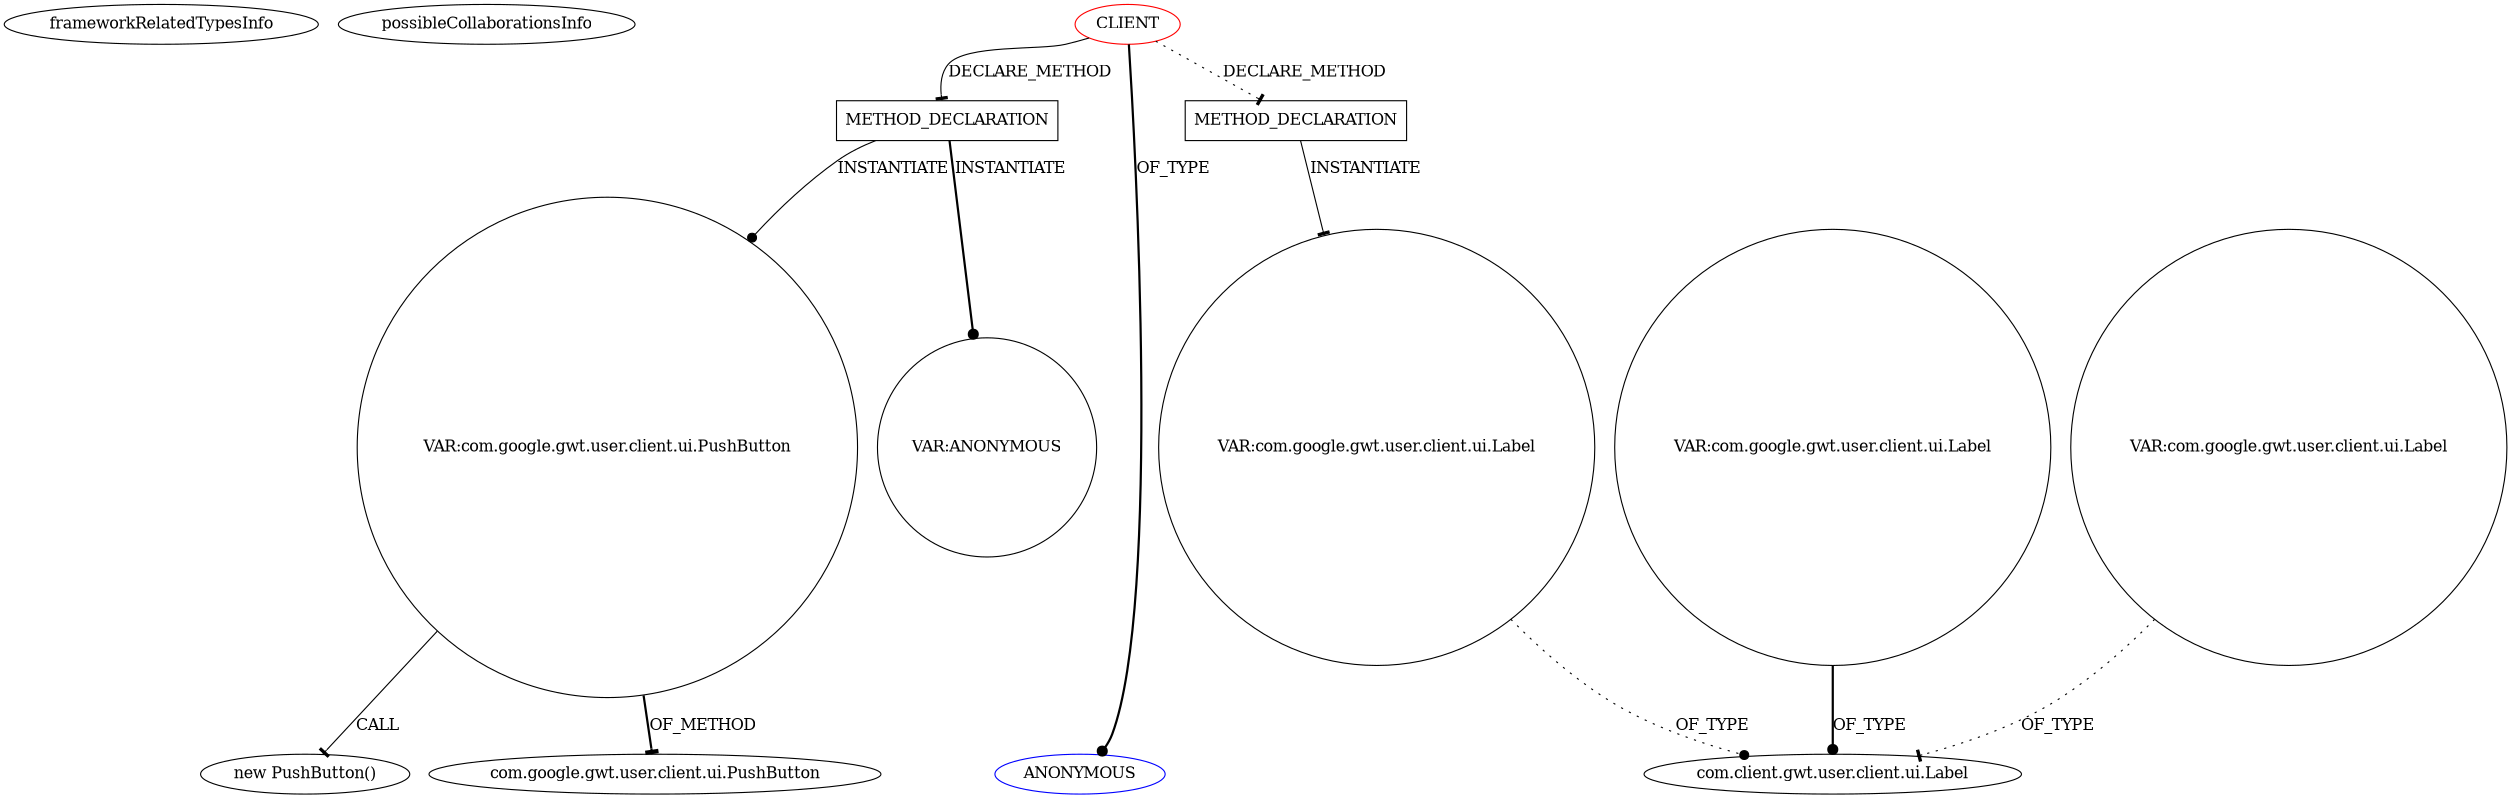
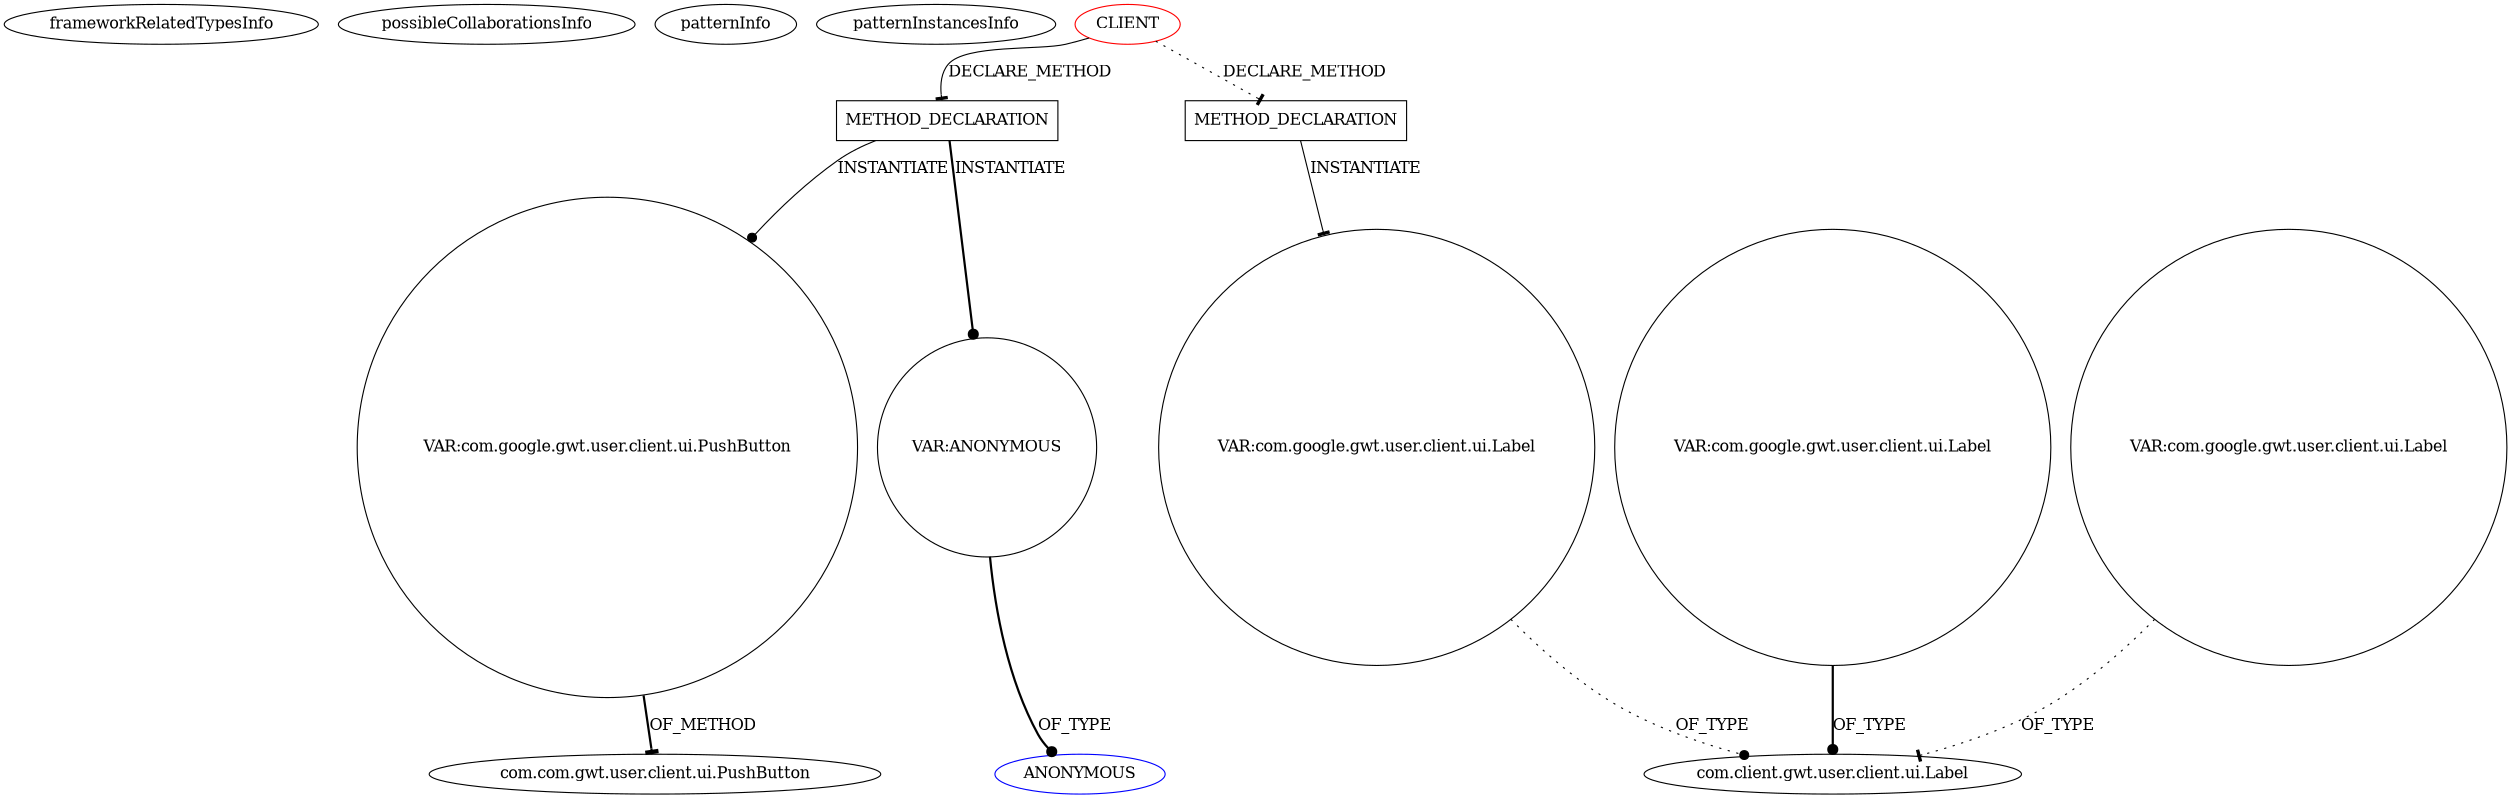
none -> (726, 24)
none -> (936, 24)
(1141, 398) -> (1008, 656)
(305, 774) -> none
(655, 774) -> (655, 774)
